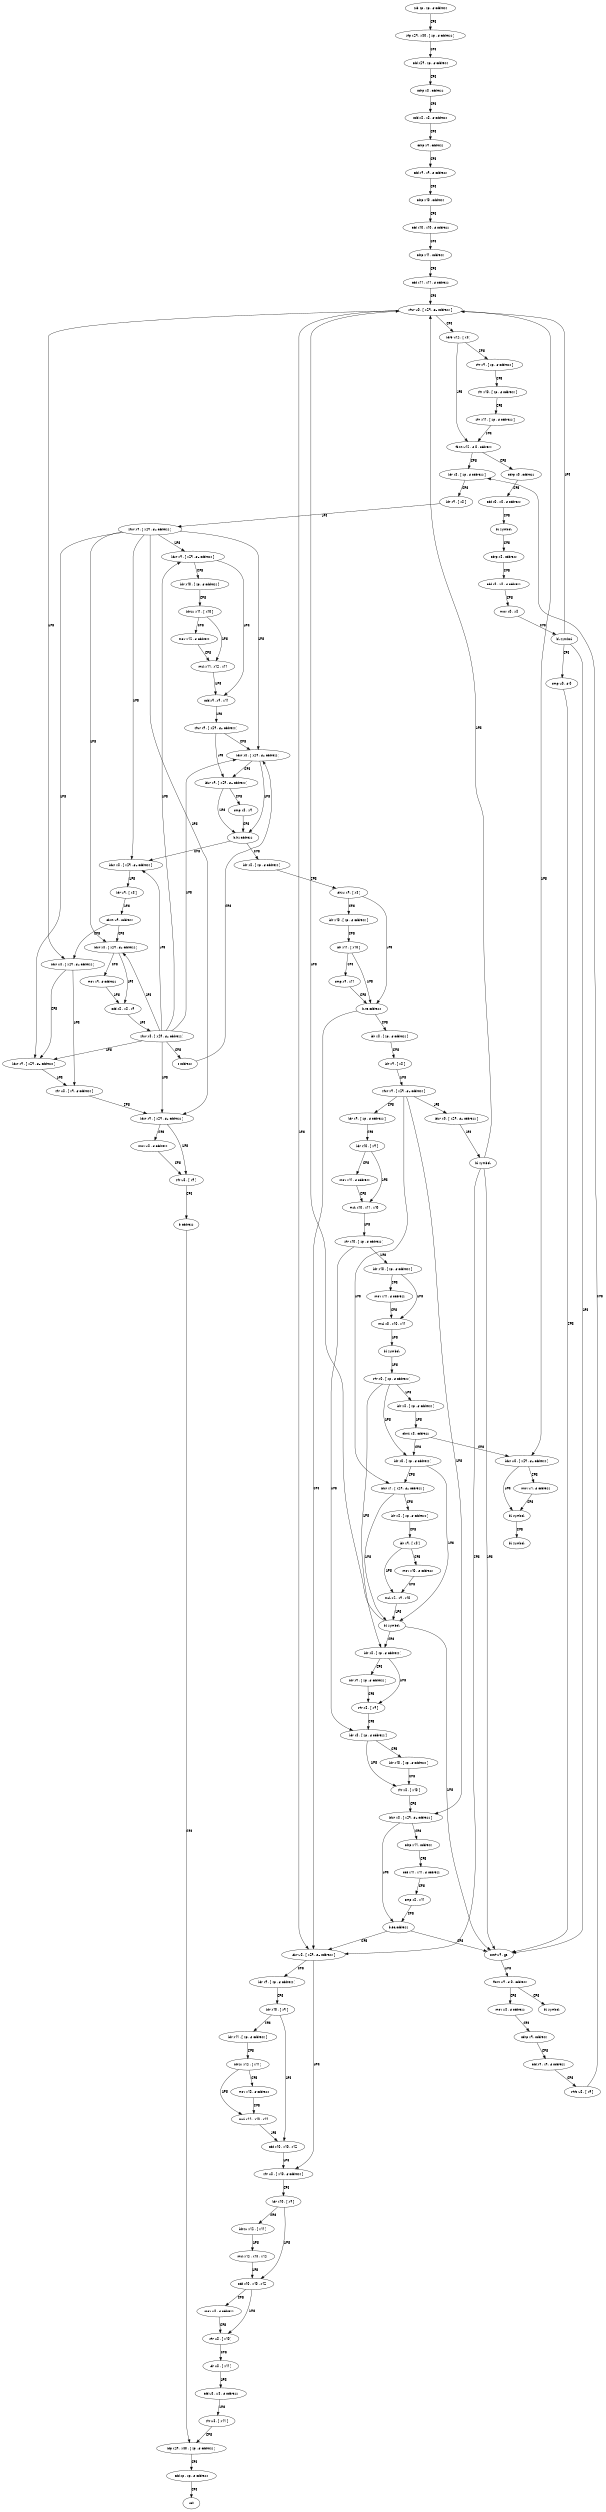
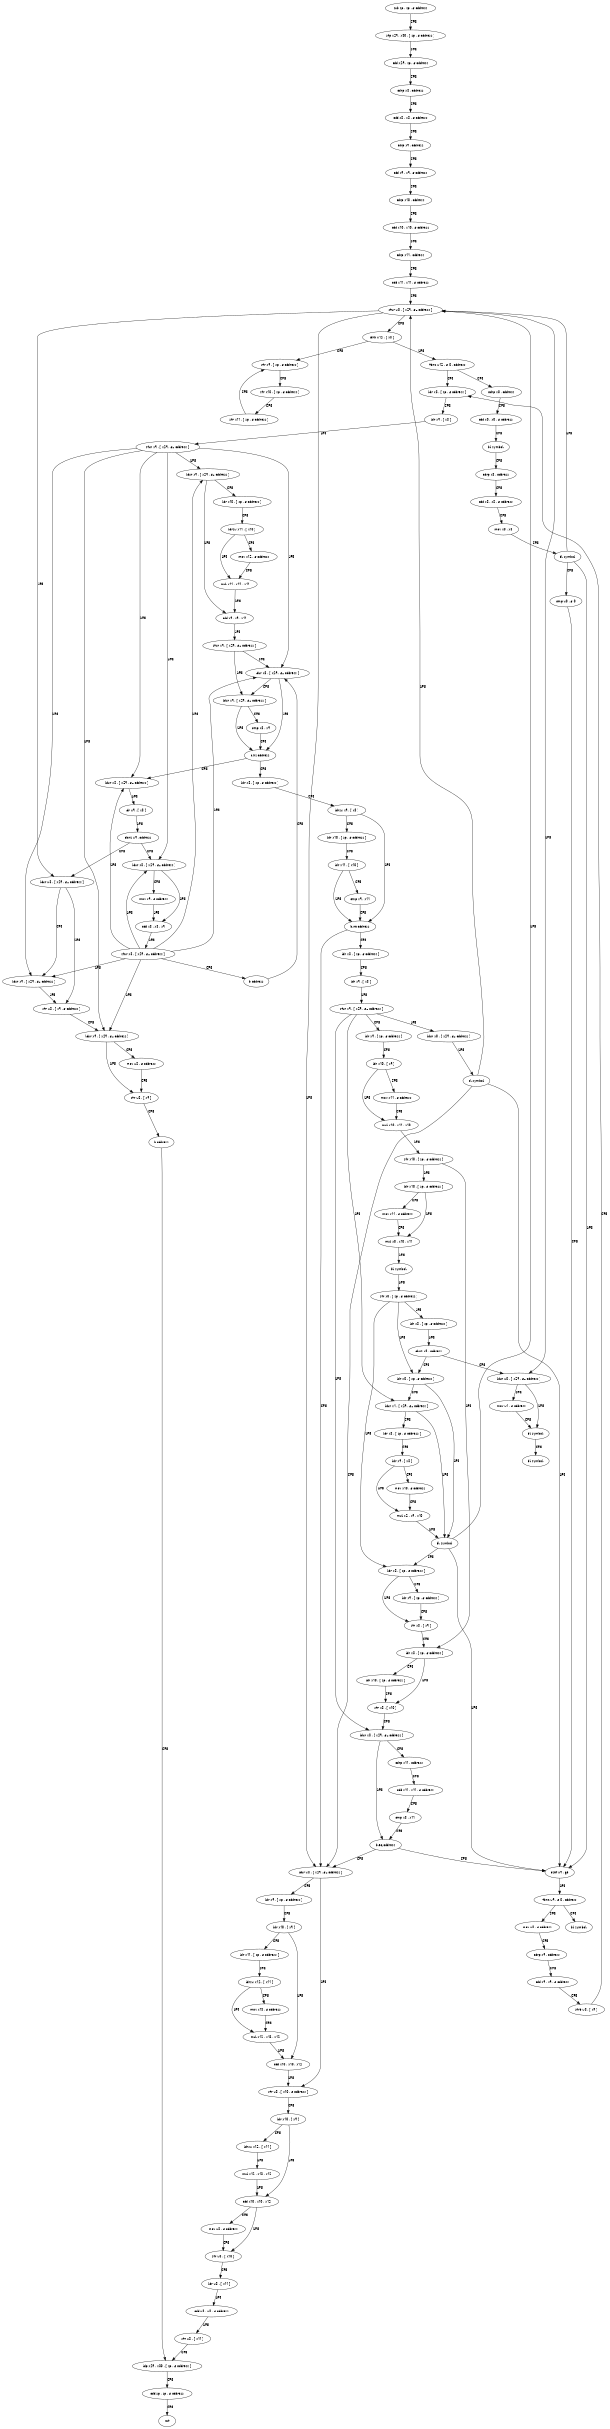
(485, 432) -> (241, 388)
